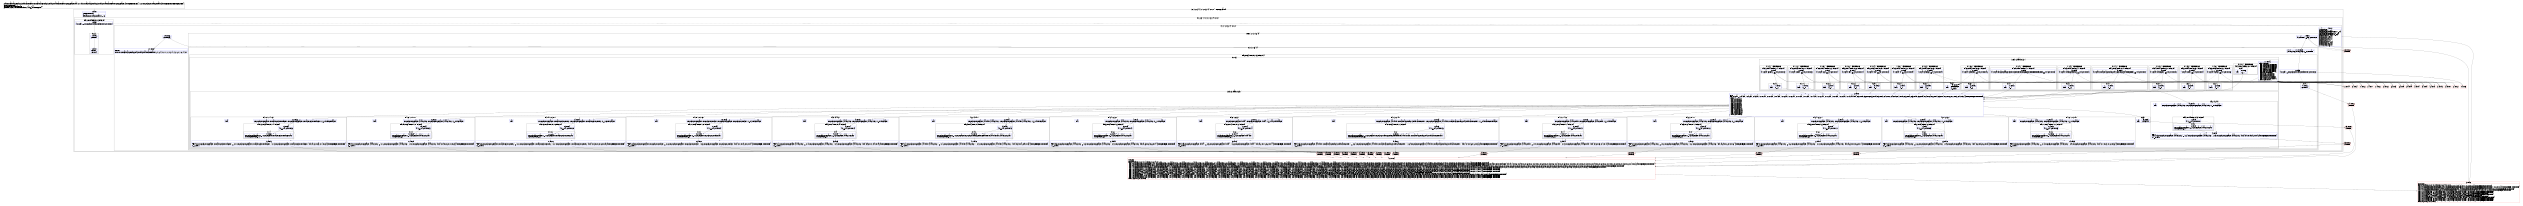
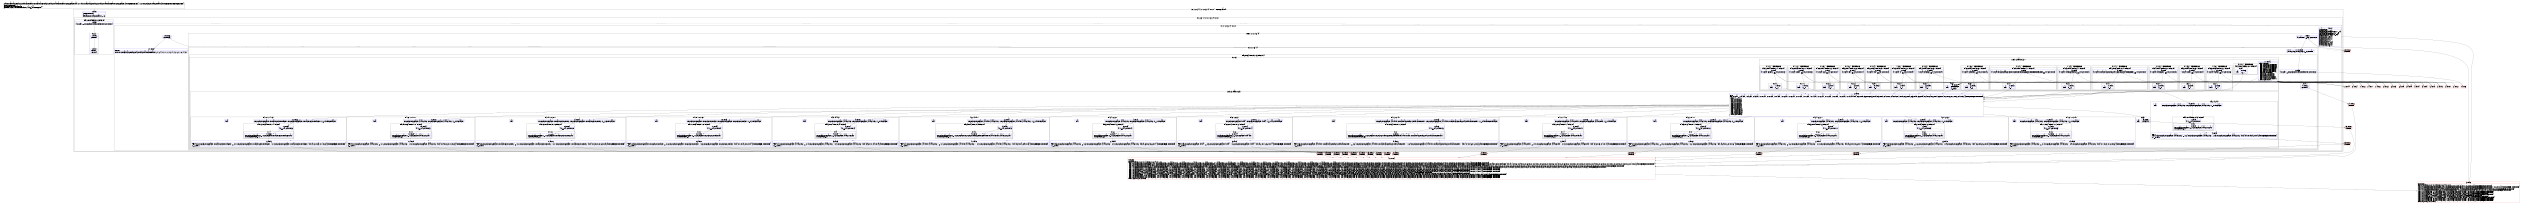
(684, 137) -> (683, 137)
